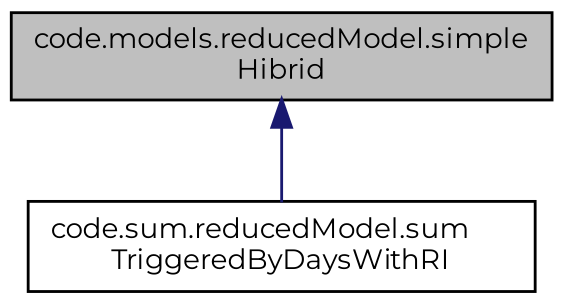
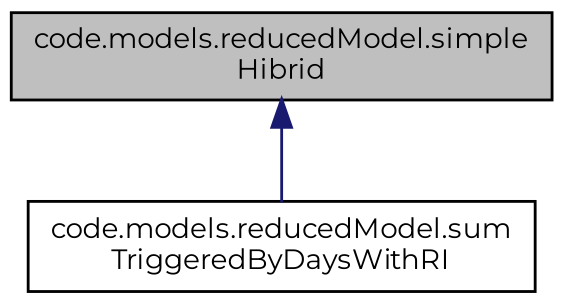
(282, 246) -> (282, 246)
